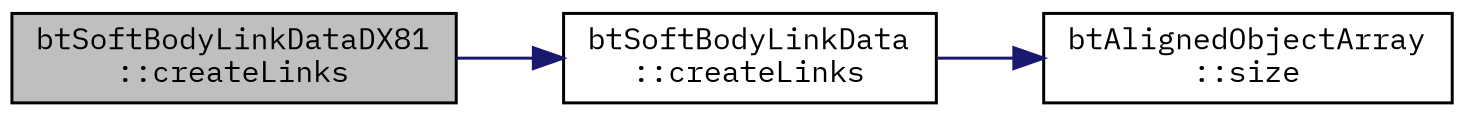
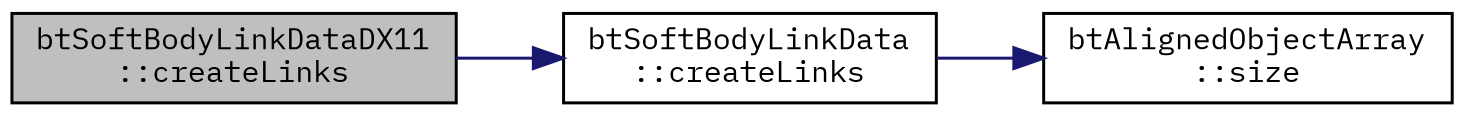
(234, 58) -> (234, 58)
